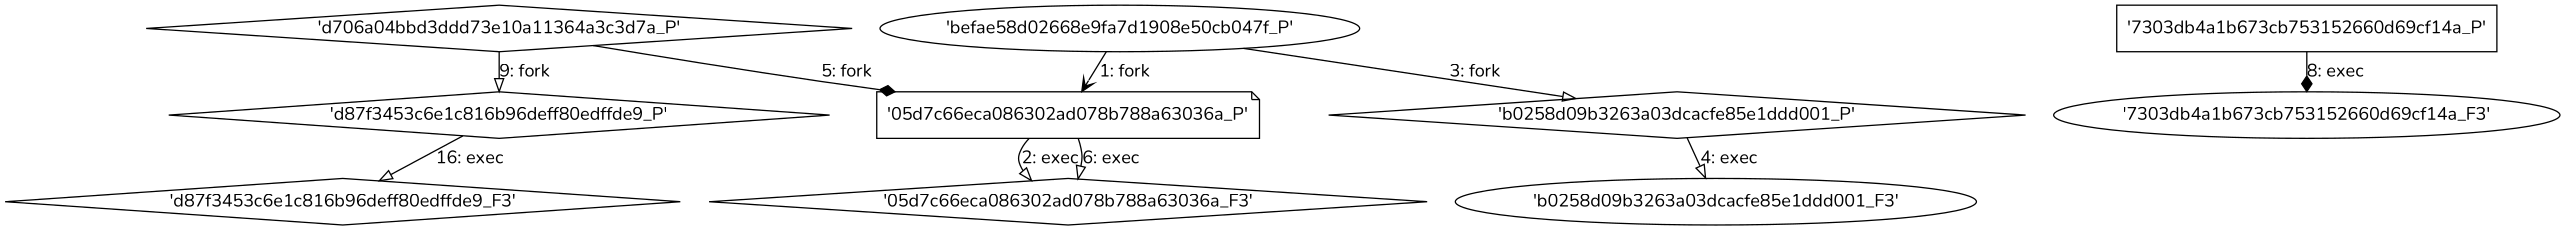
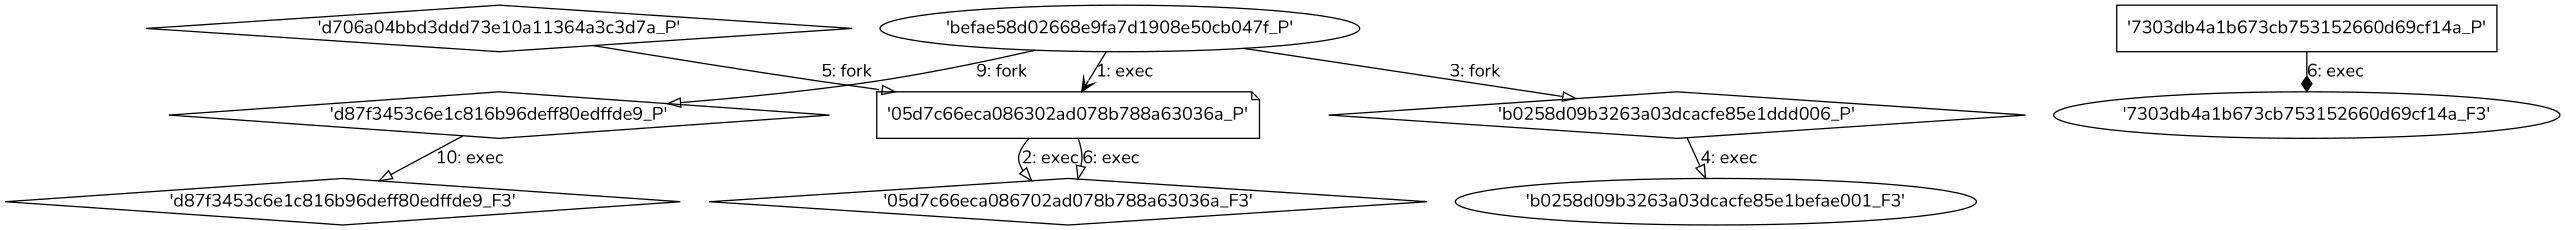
(499, 65) -> (877, 81)
(736, 69) -> (736, 69)
(1125, 72) -> (1125, 72)
(2336, 72) -> (2336, 72)
(1677, 115) -> (1677, 115)
(470, 158) -> (470, 158)
(1068, 202) -> (1068, 202)
(1716, 202) -> (1716, 202)
